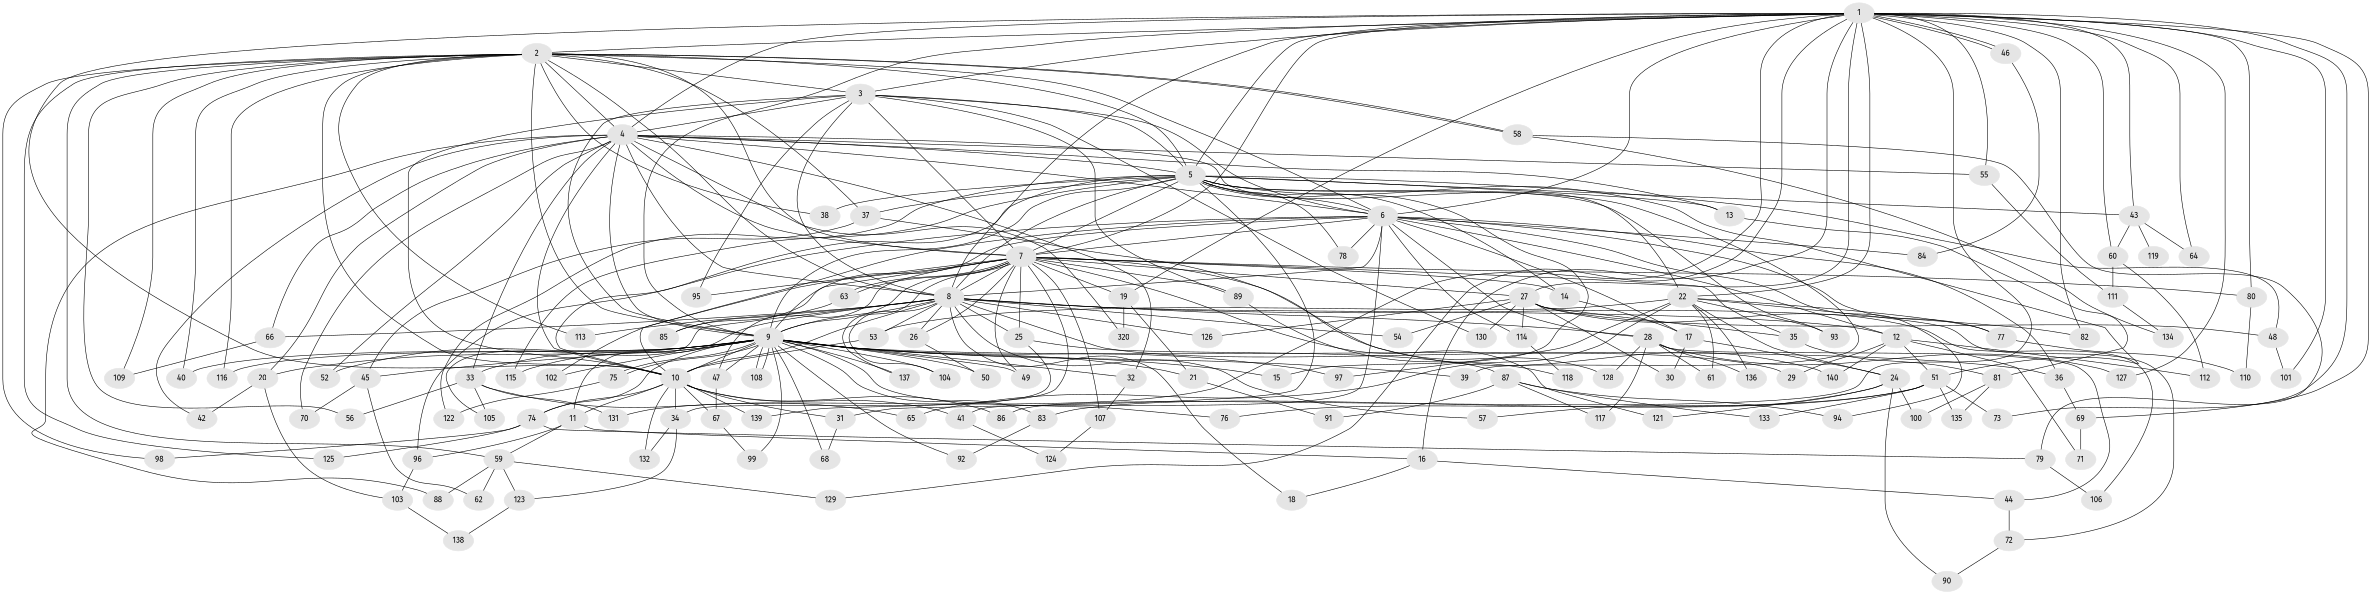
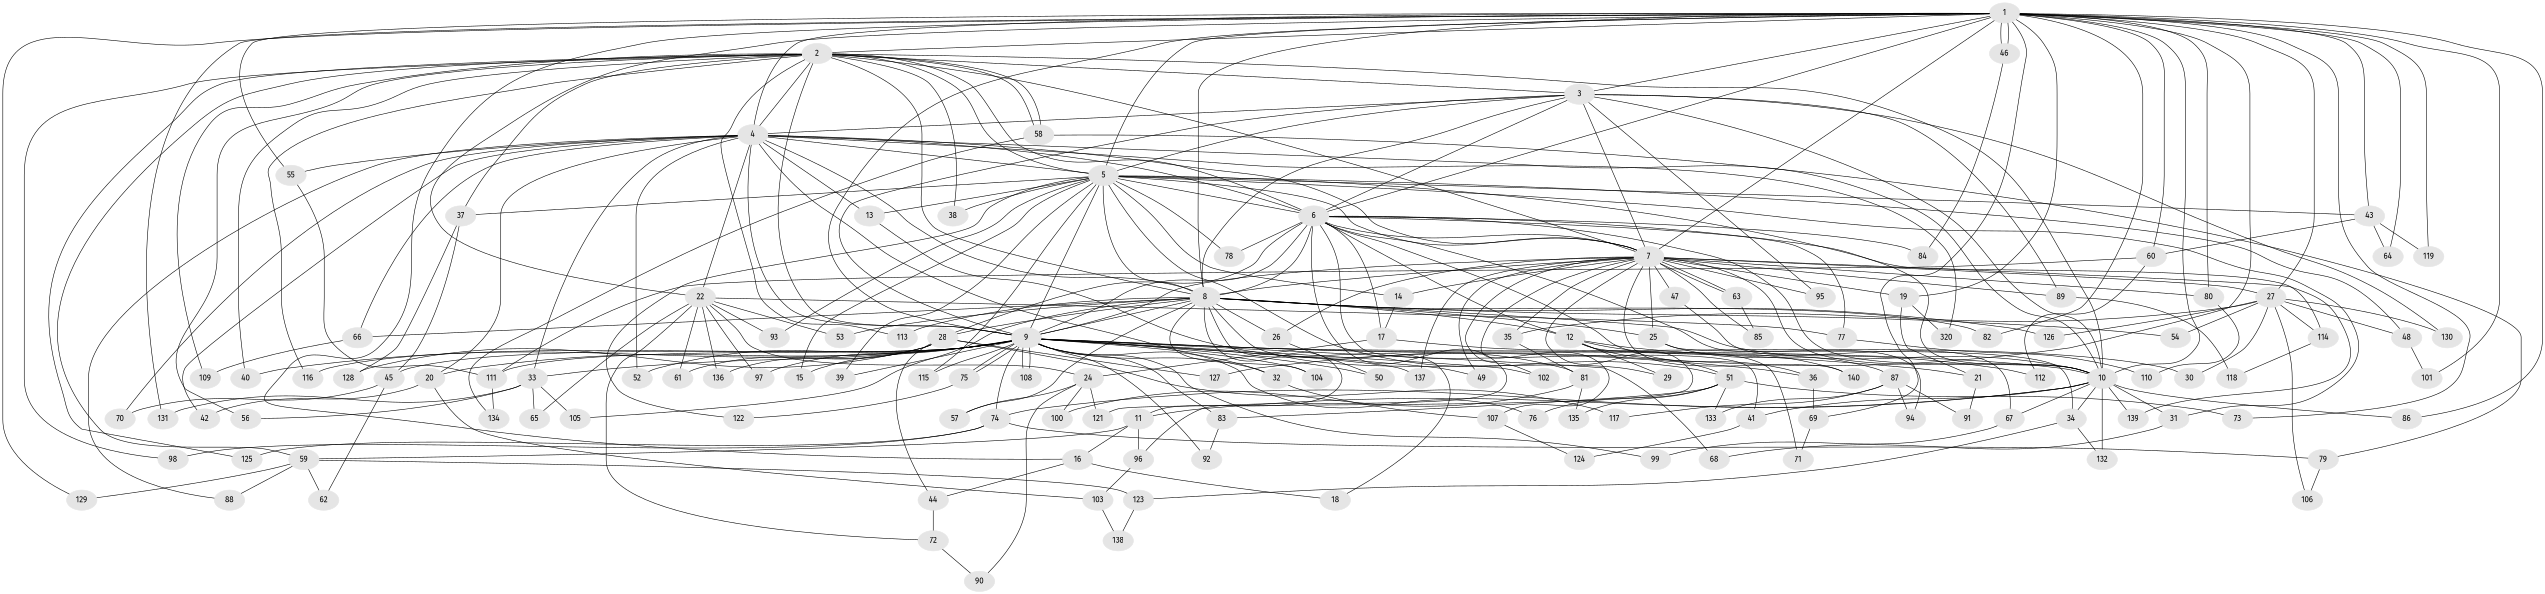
none -> (2372, 40)
(750, 353) -> (757, 353)
(772, 354) -> (1792, 340)
